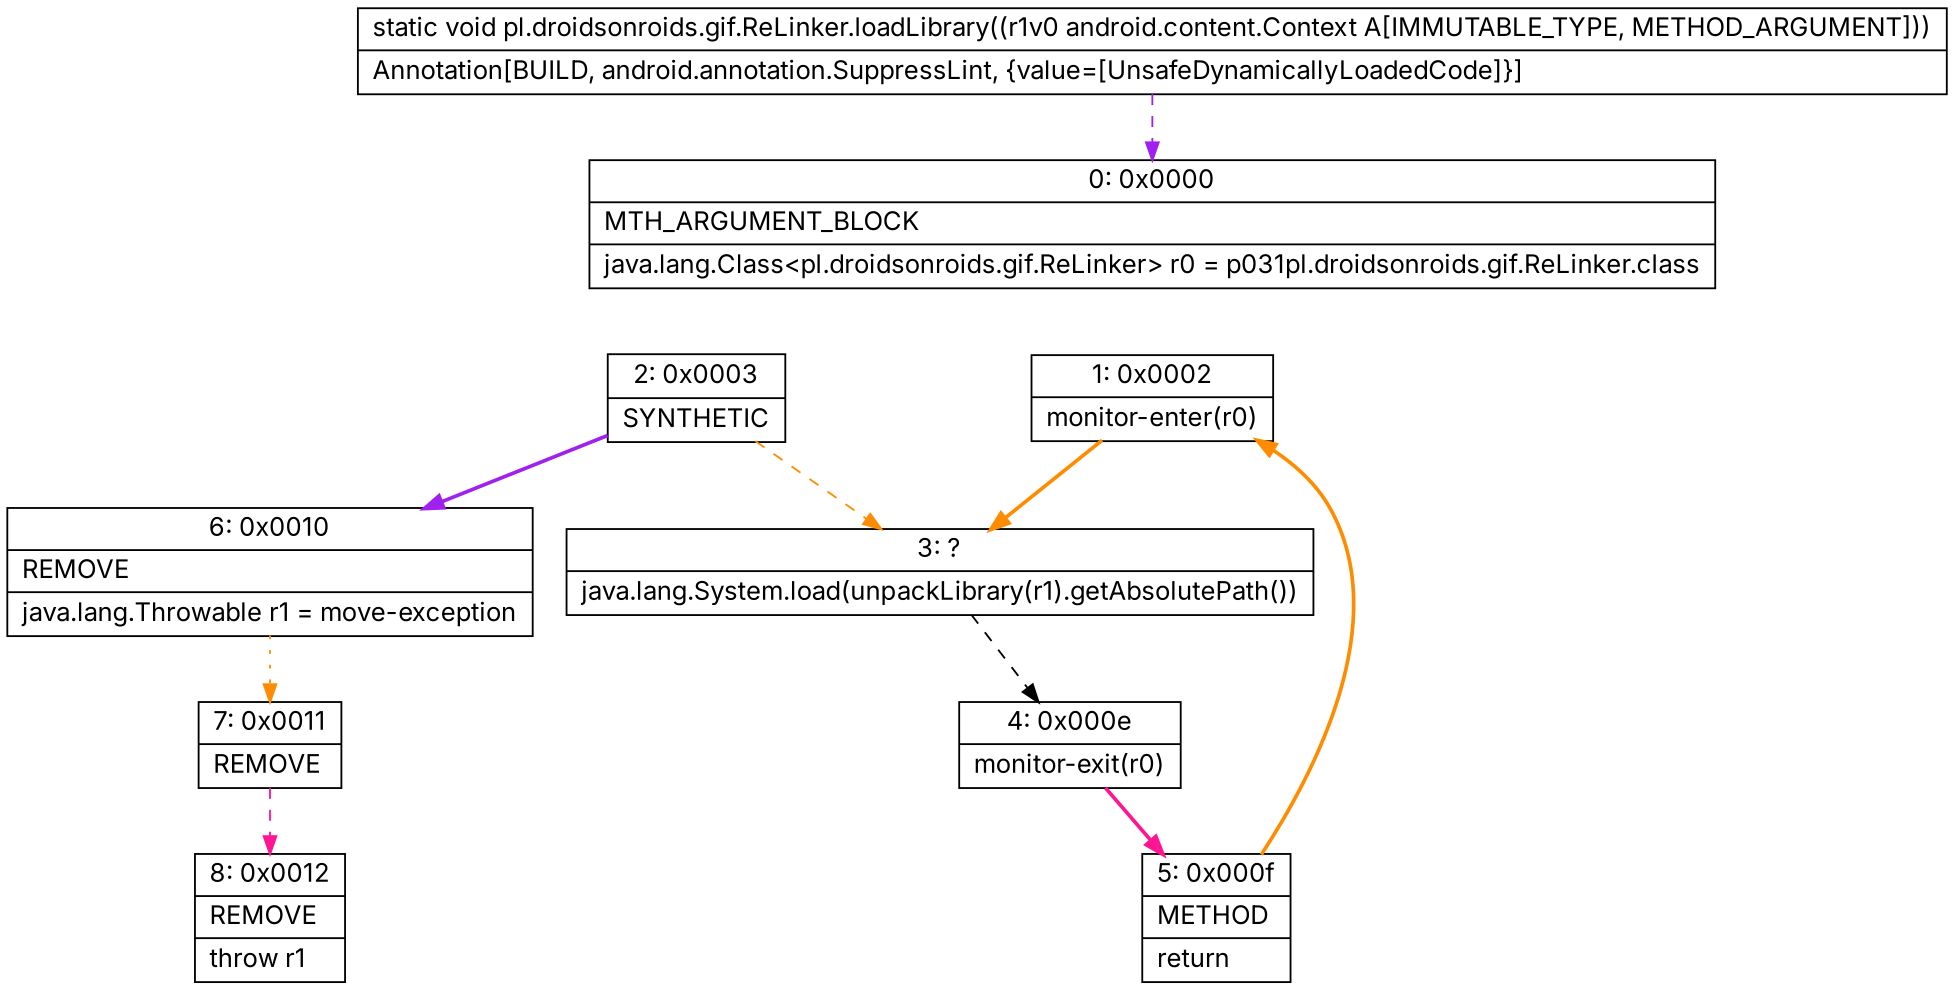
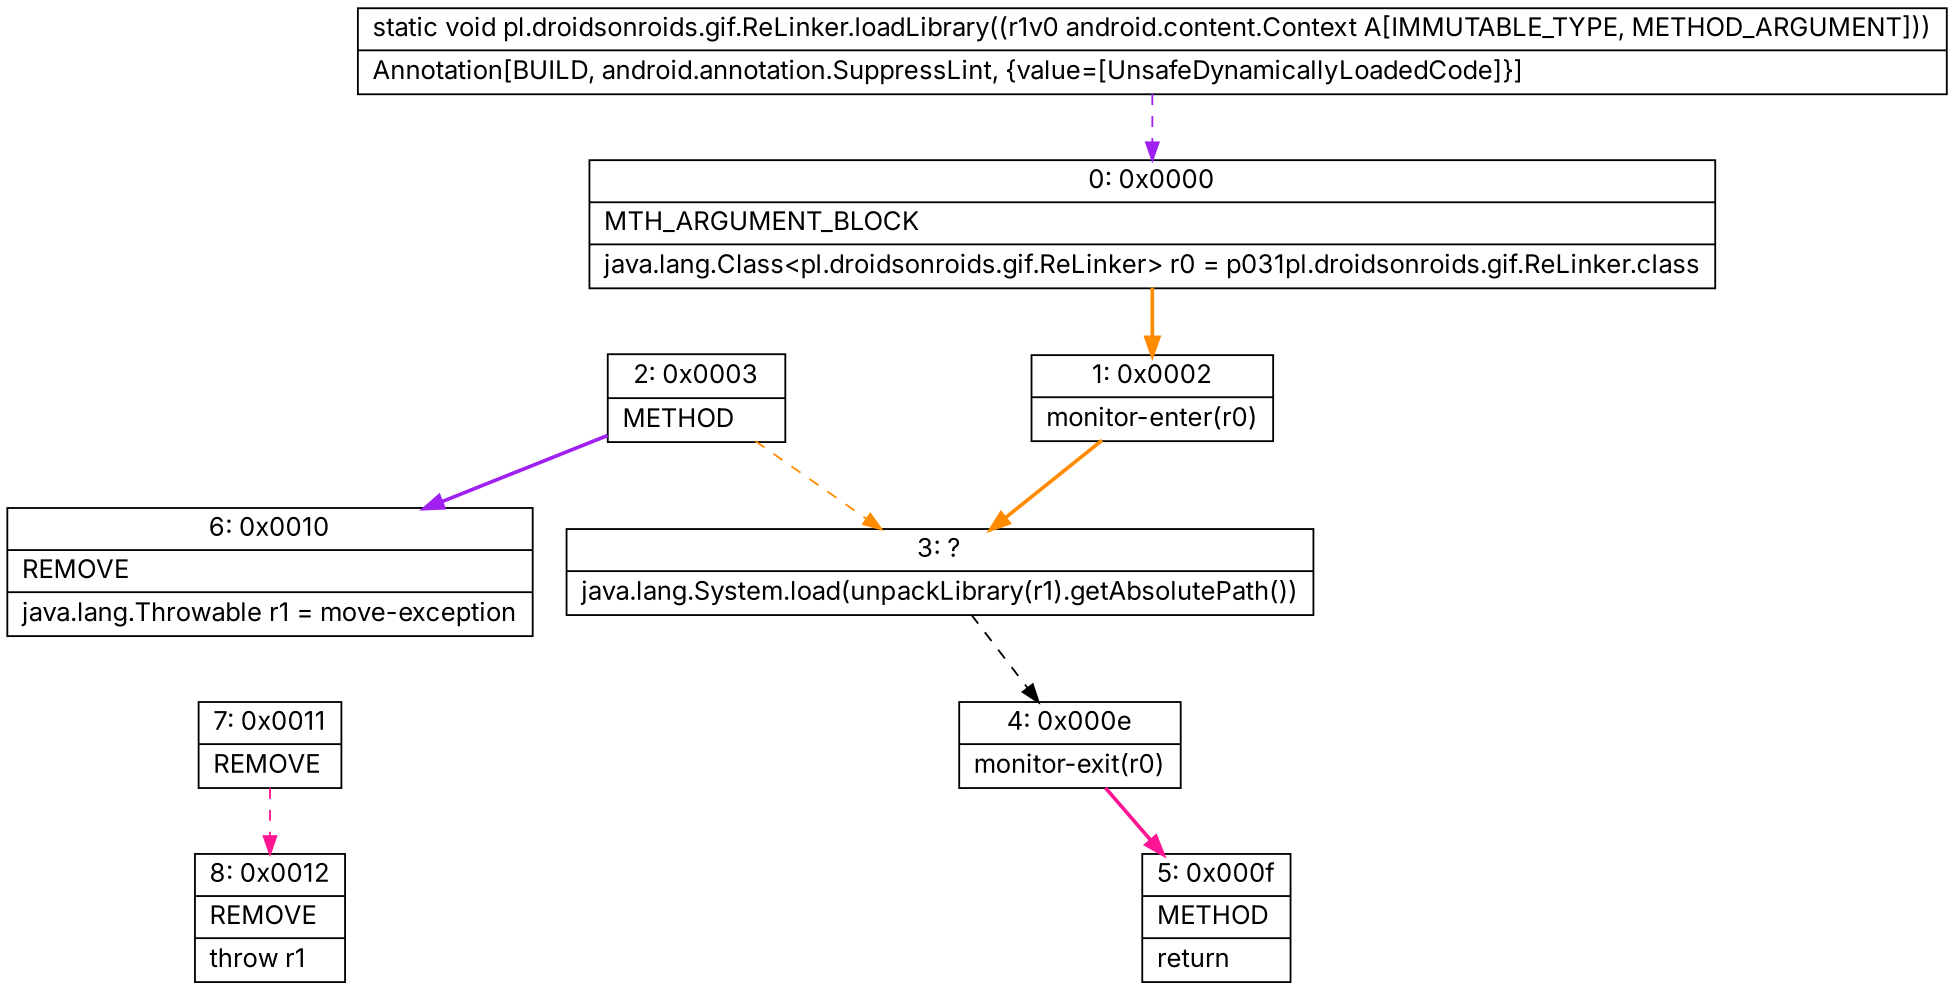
(697, 419) -> (678, 419)
(1350, 648) -> (1152, 312)
(270, 660) -> none
